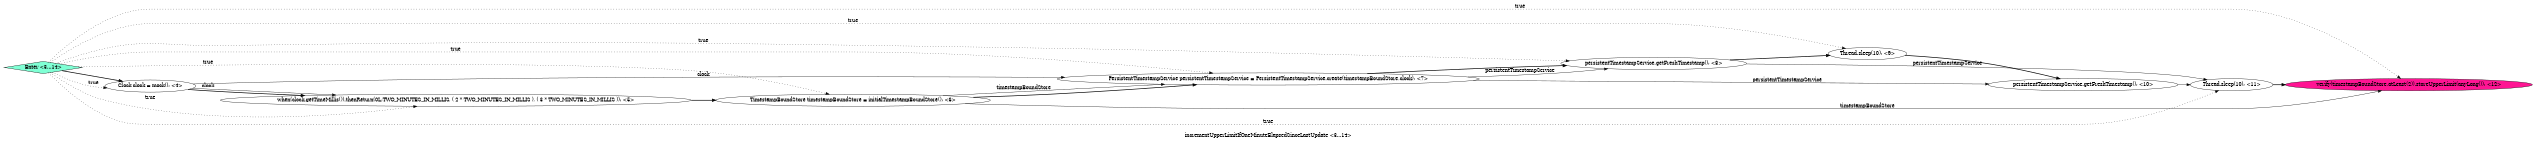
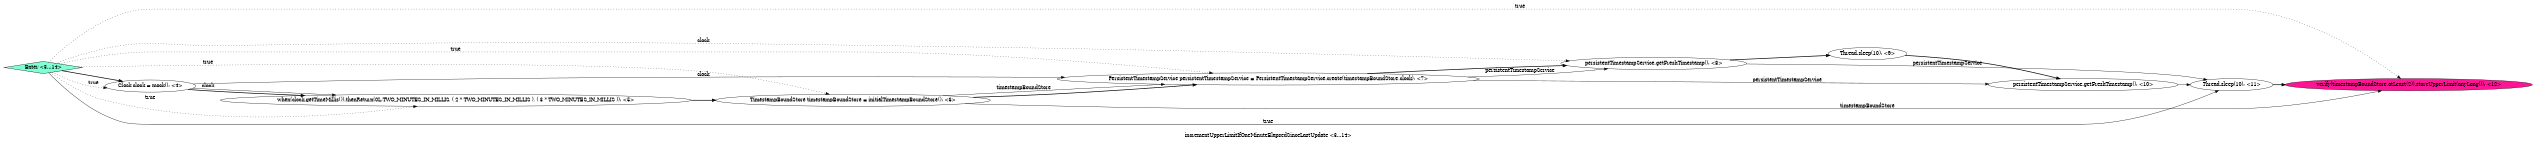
(943, 24) -> none
(703, 41) -> (703, 41)
(1126, 124) -> (1126, 124)
